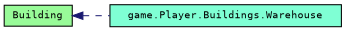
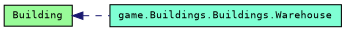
(226, 16) -> (226, 16)
